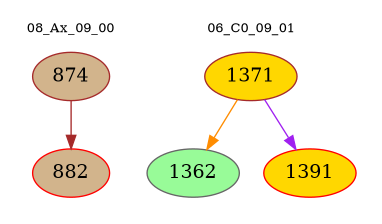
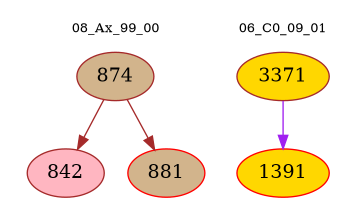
(71, 29) -> (116, 29)
(251, 76) -> (283, 76)
none -> (66, 173)
(71, 173) -> (166, 173)
(193, 173) -> none
